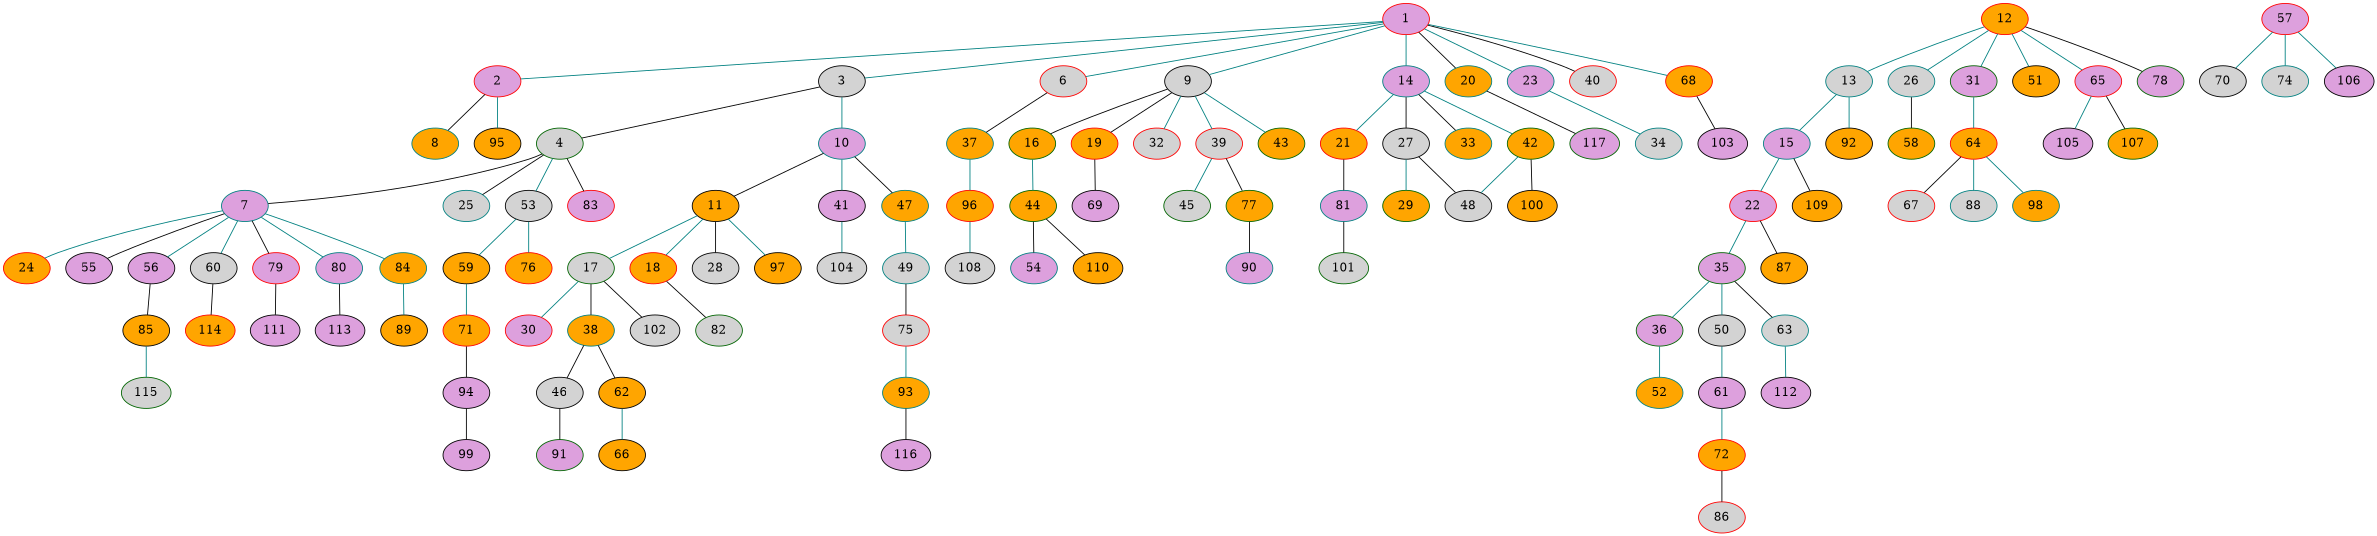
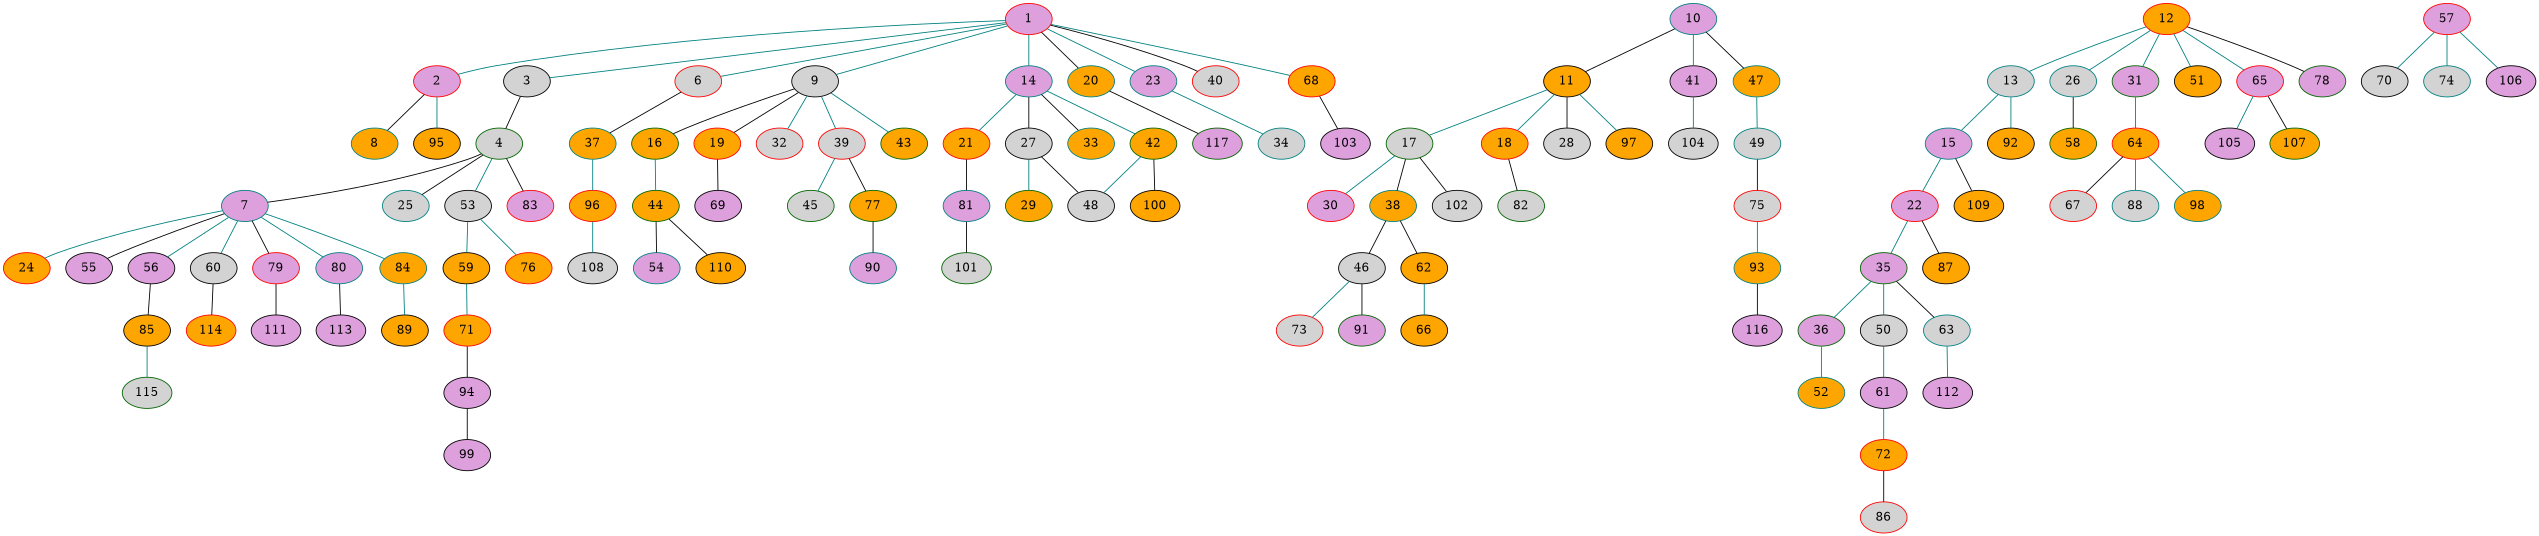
(842, 113) -> none
none -> (1300, 331)
